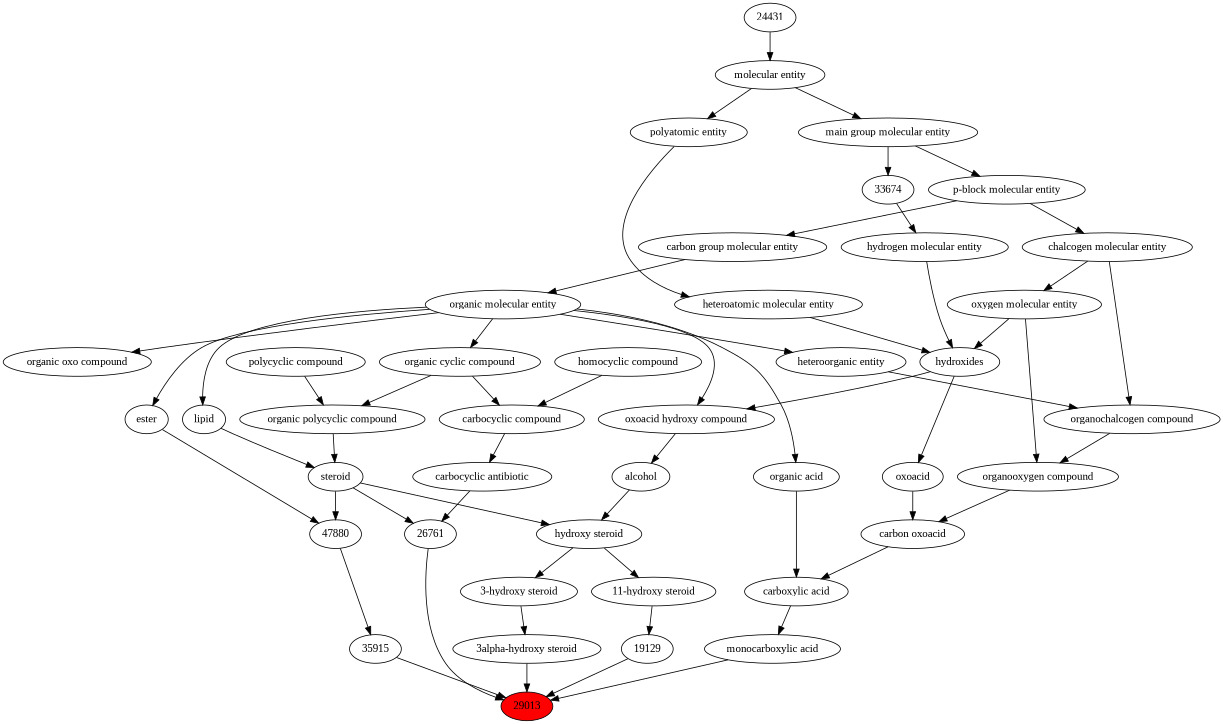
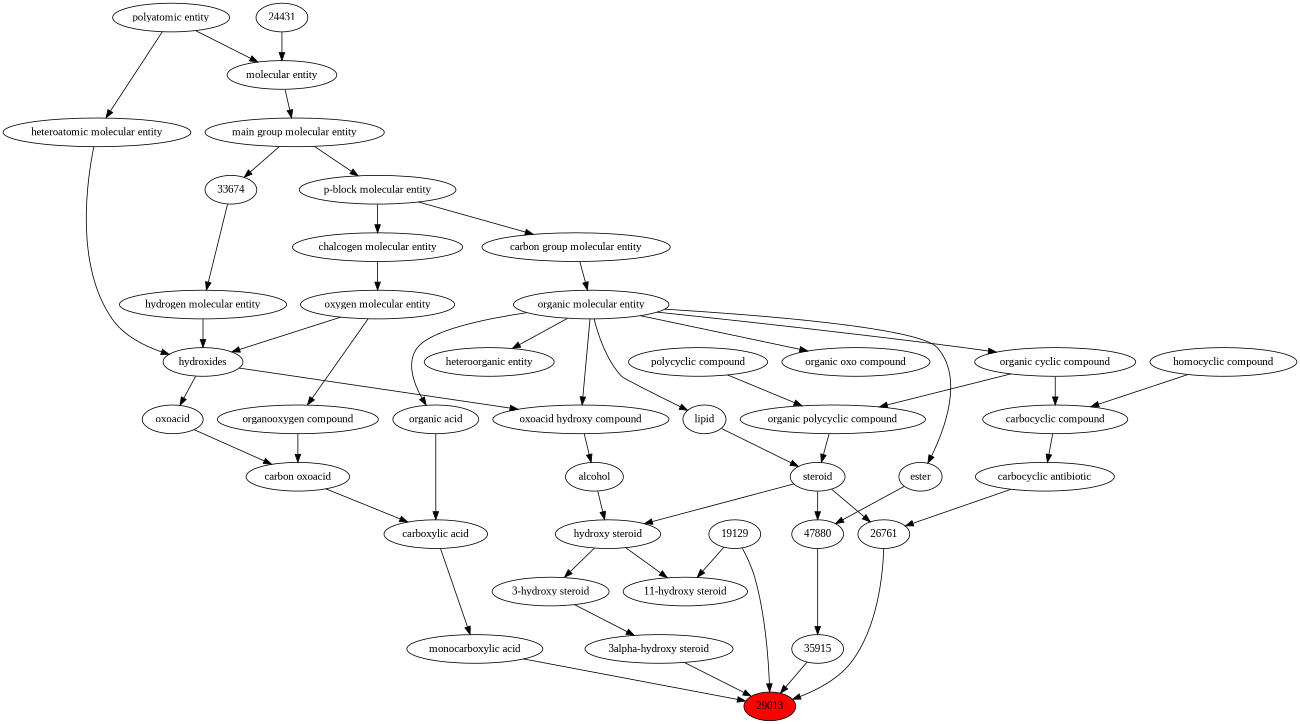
(733, 101) -> (223, 45)
(1132, 419) -> none
(651, 616) -> (713, 559)
